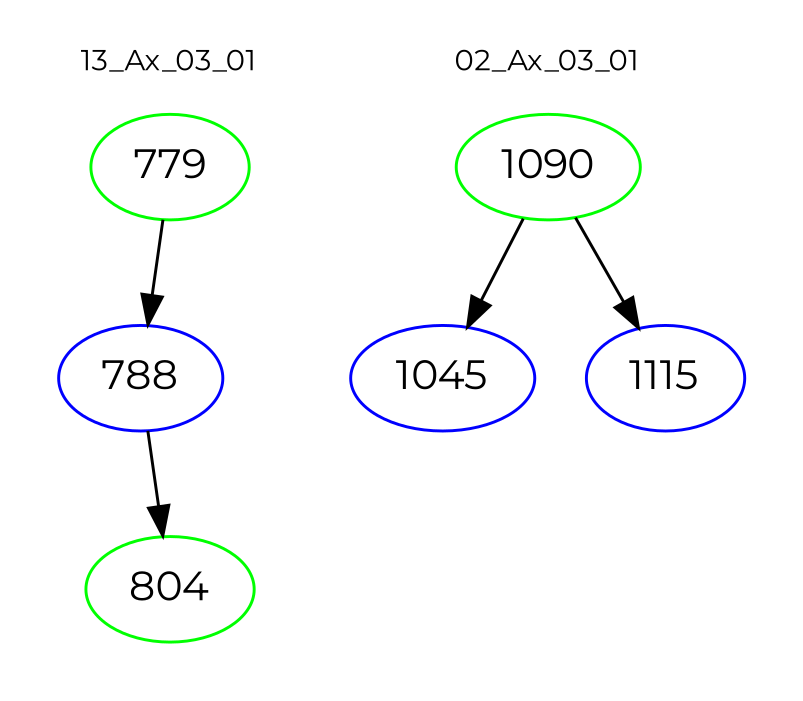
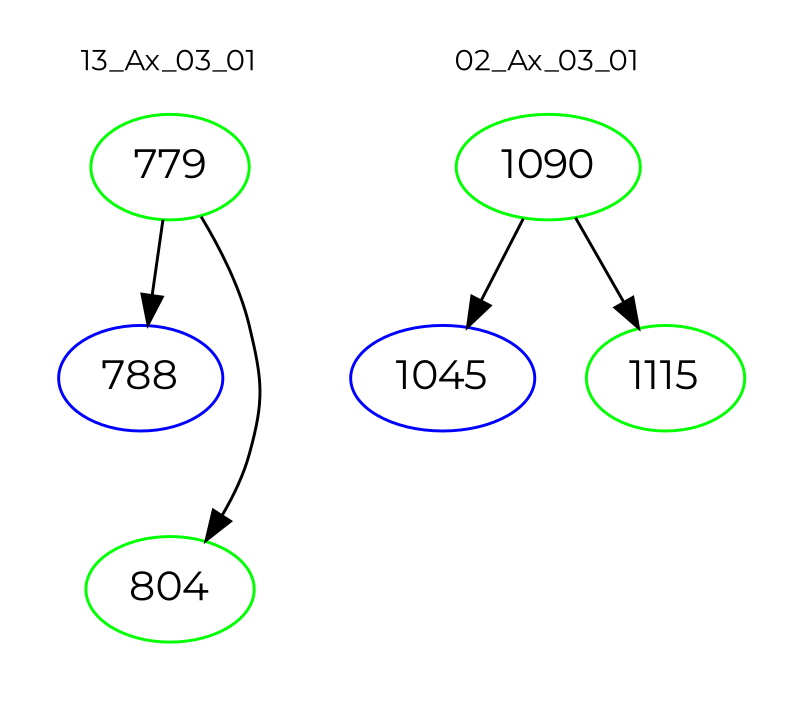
(666, 378) -> (666, 378)
(153, 468) -> (257, 364)
